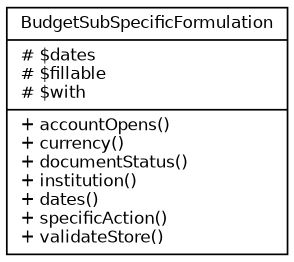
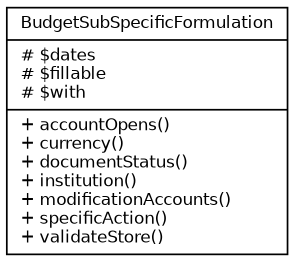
(60, 200) -> (126, 200)
